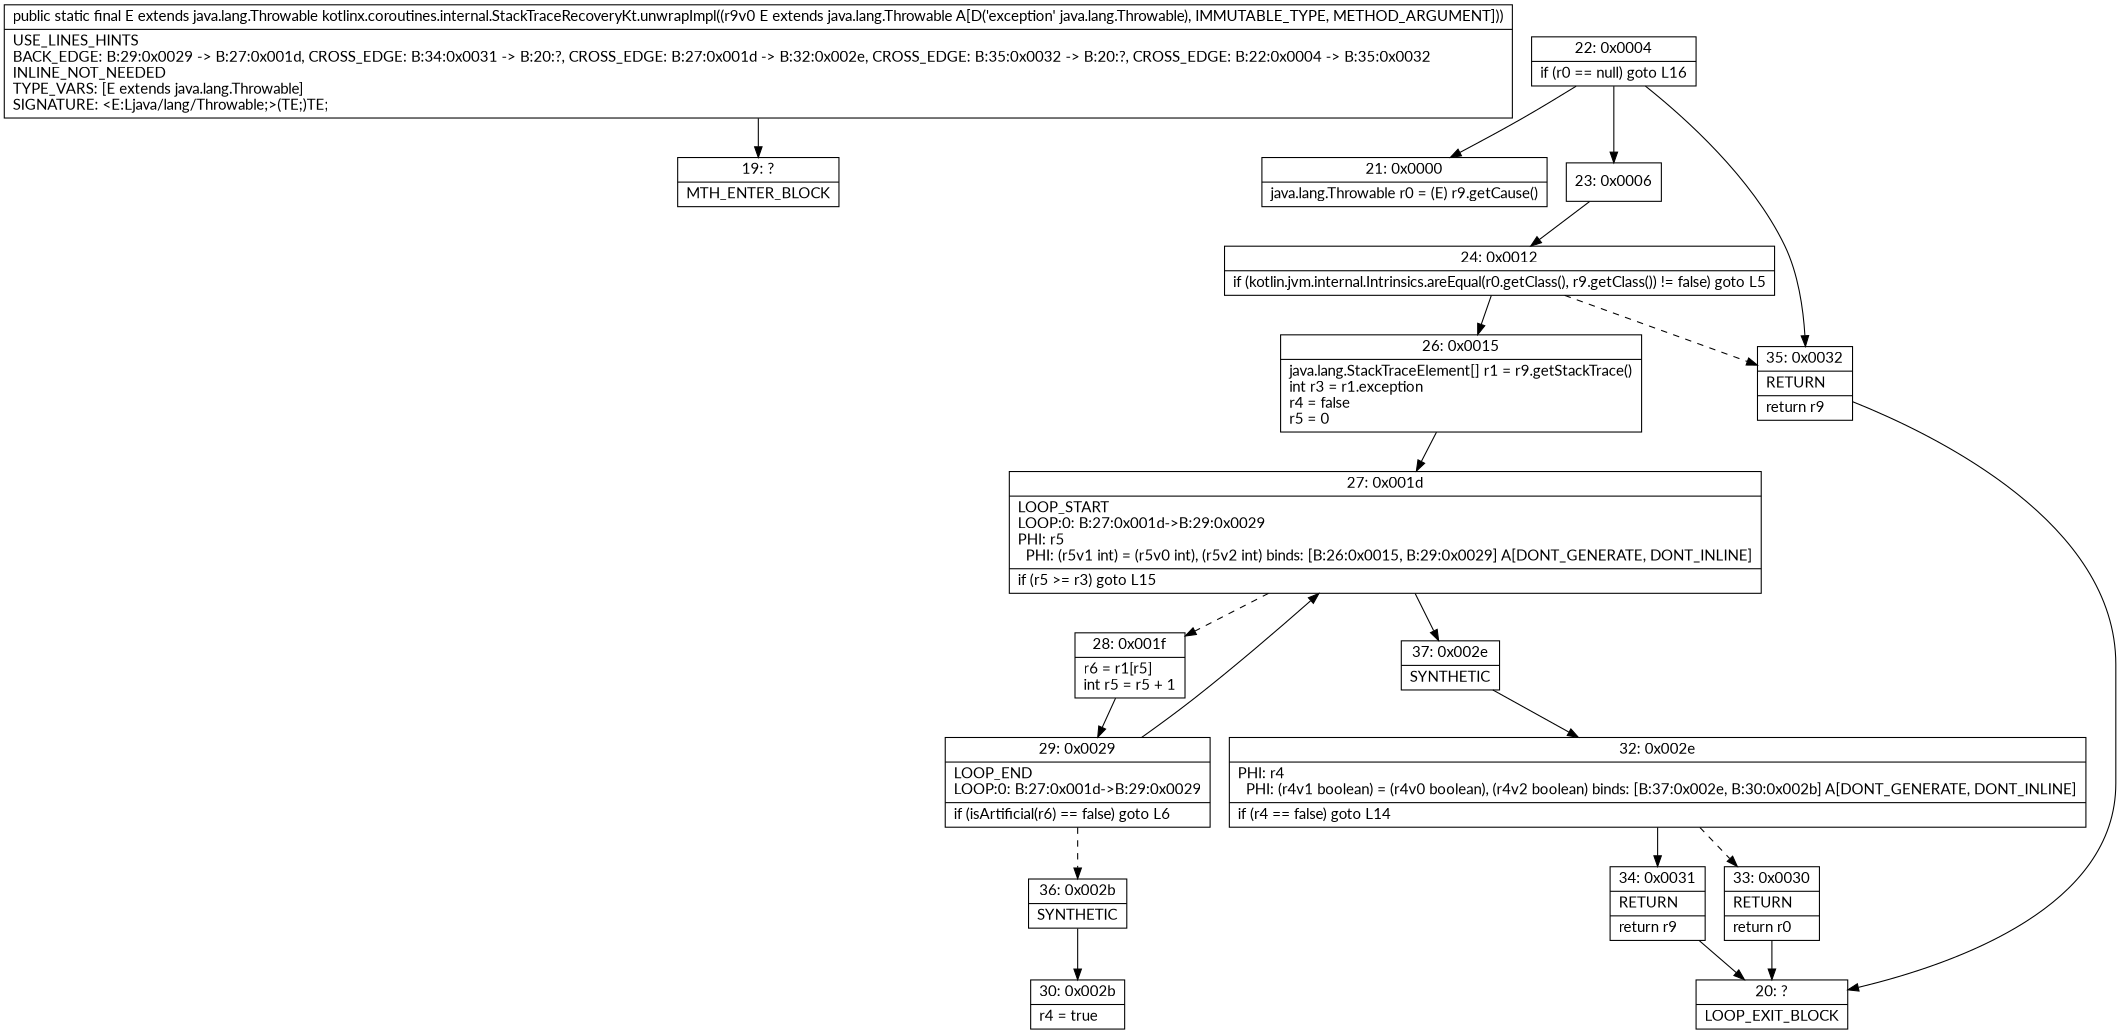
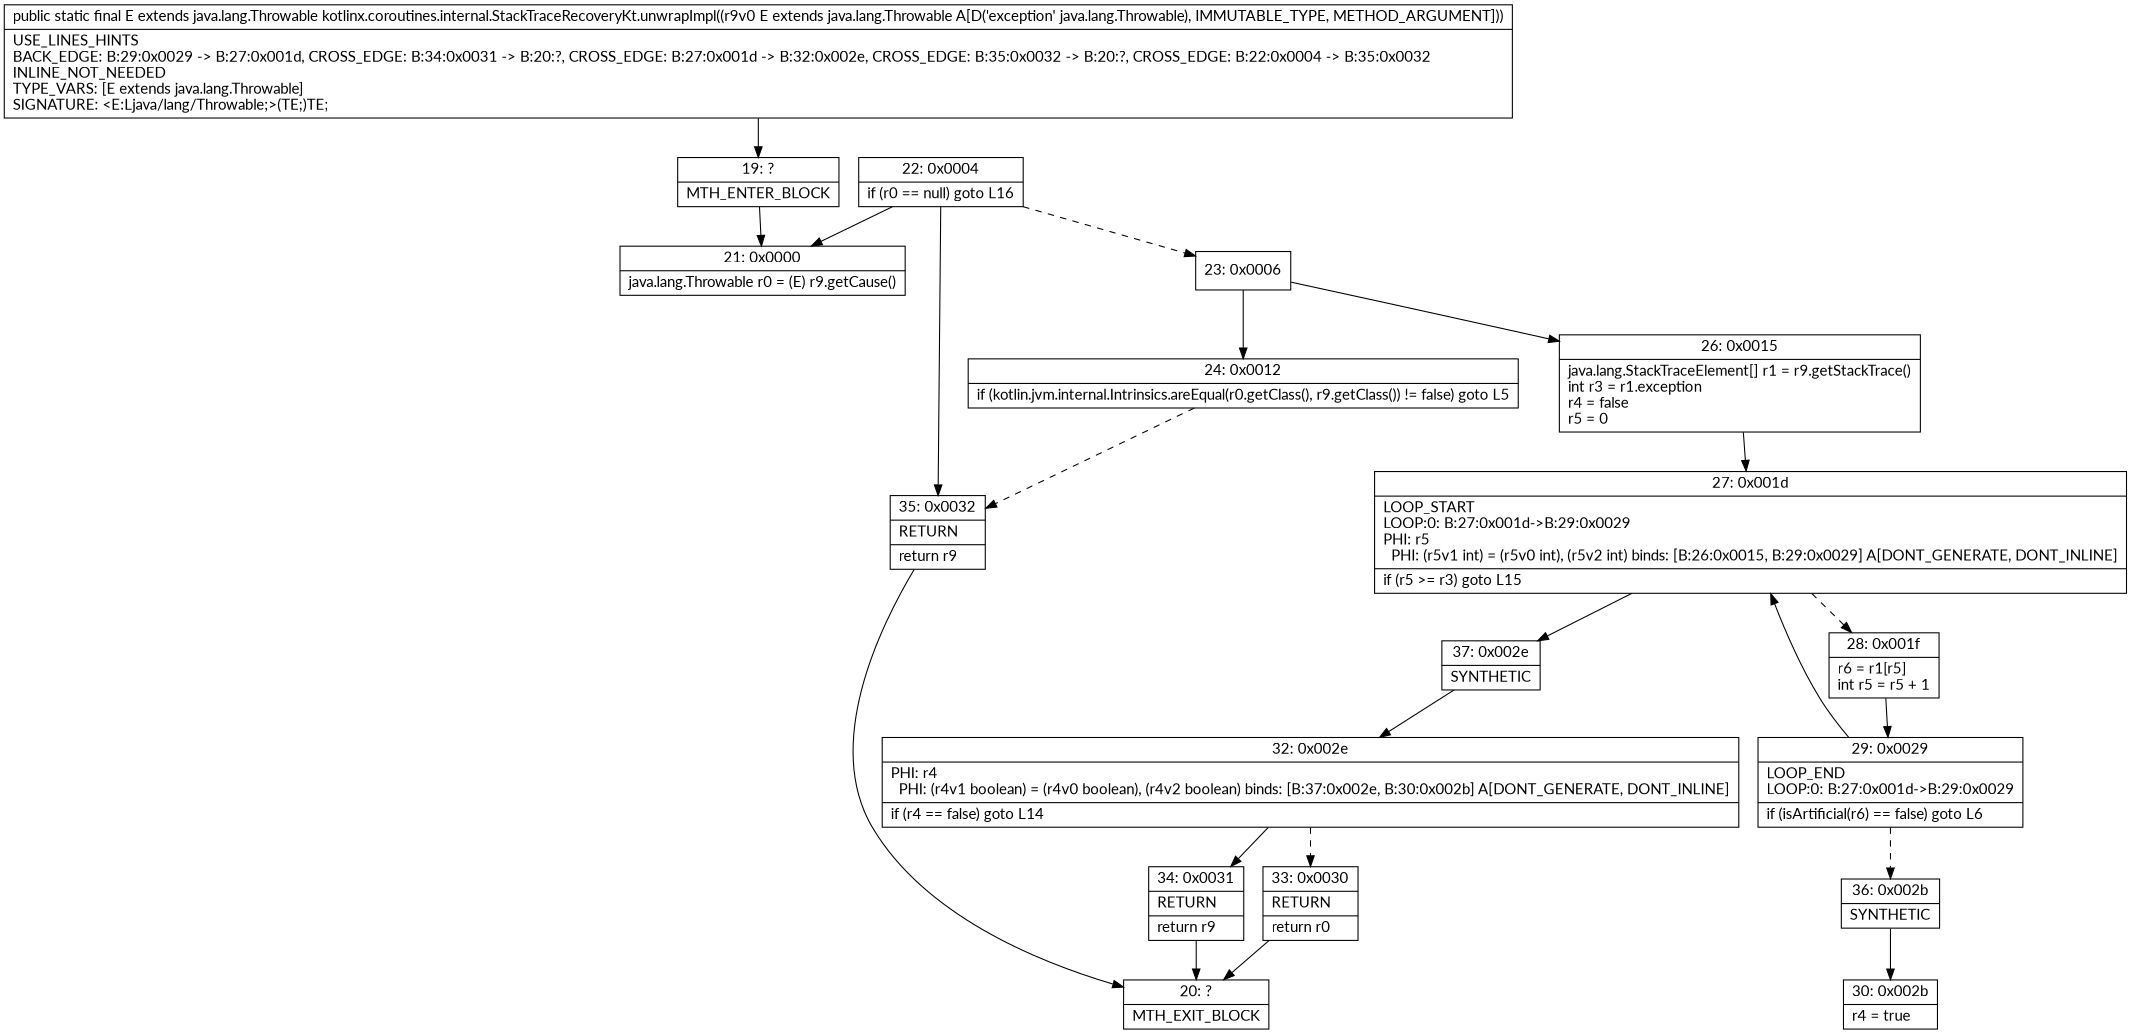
(1614, 119) -> (1104, 230)
none -> (760, 221)
(1486, 310) -> (1420, 310)
(1772, 1016) -> (1196, 1016)
